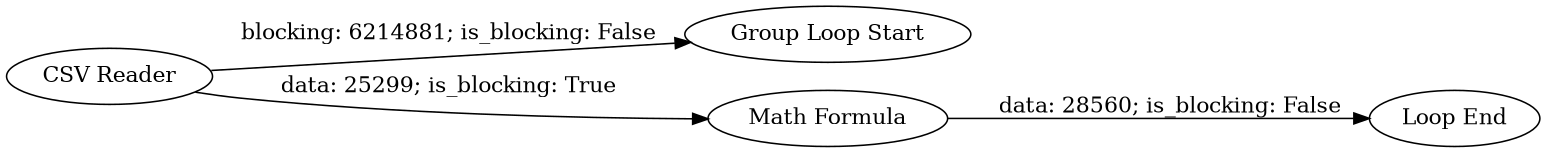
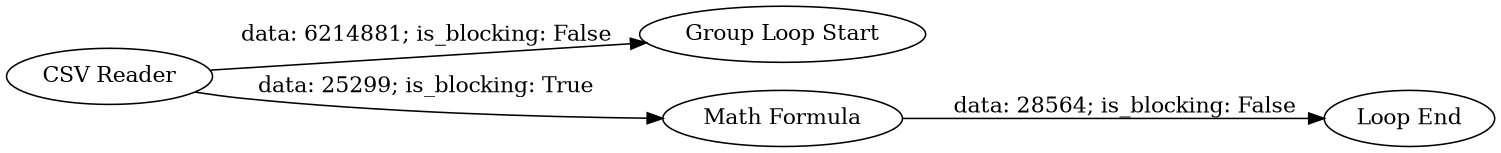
(449, 34) -> (426, 35)
(1170, 107) -> (1125, 107)
